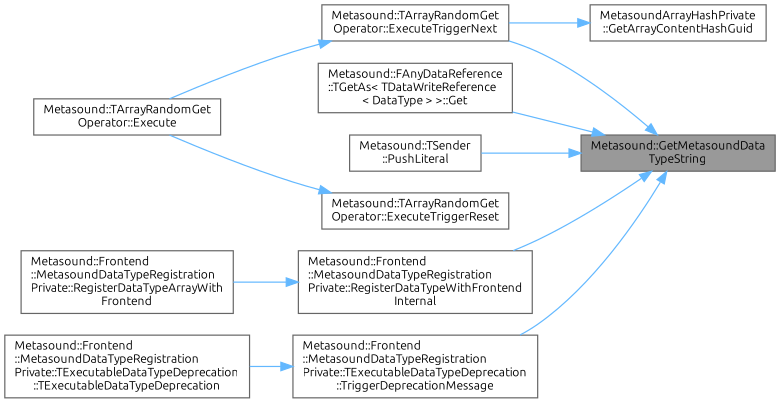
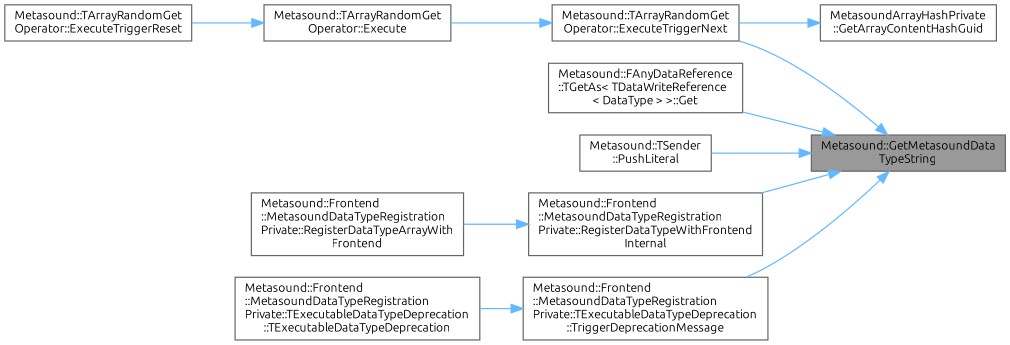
(244, 165) -> (222, 23)
